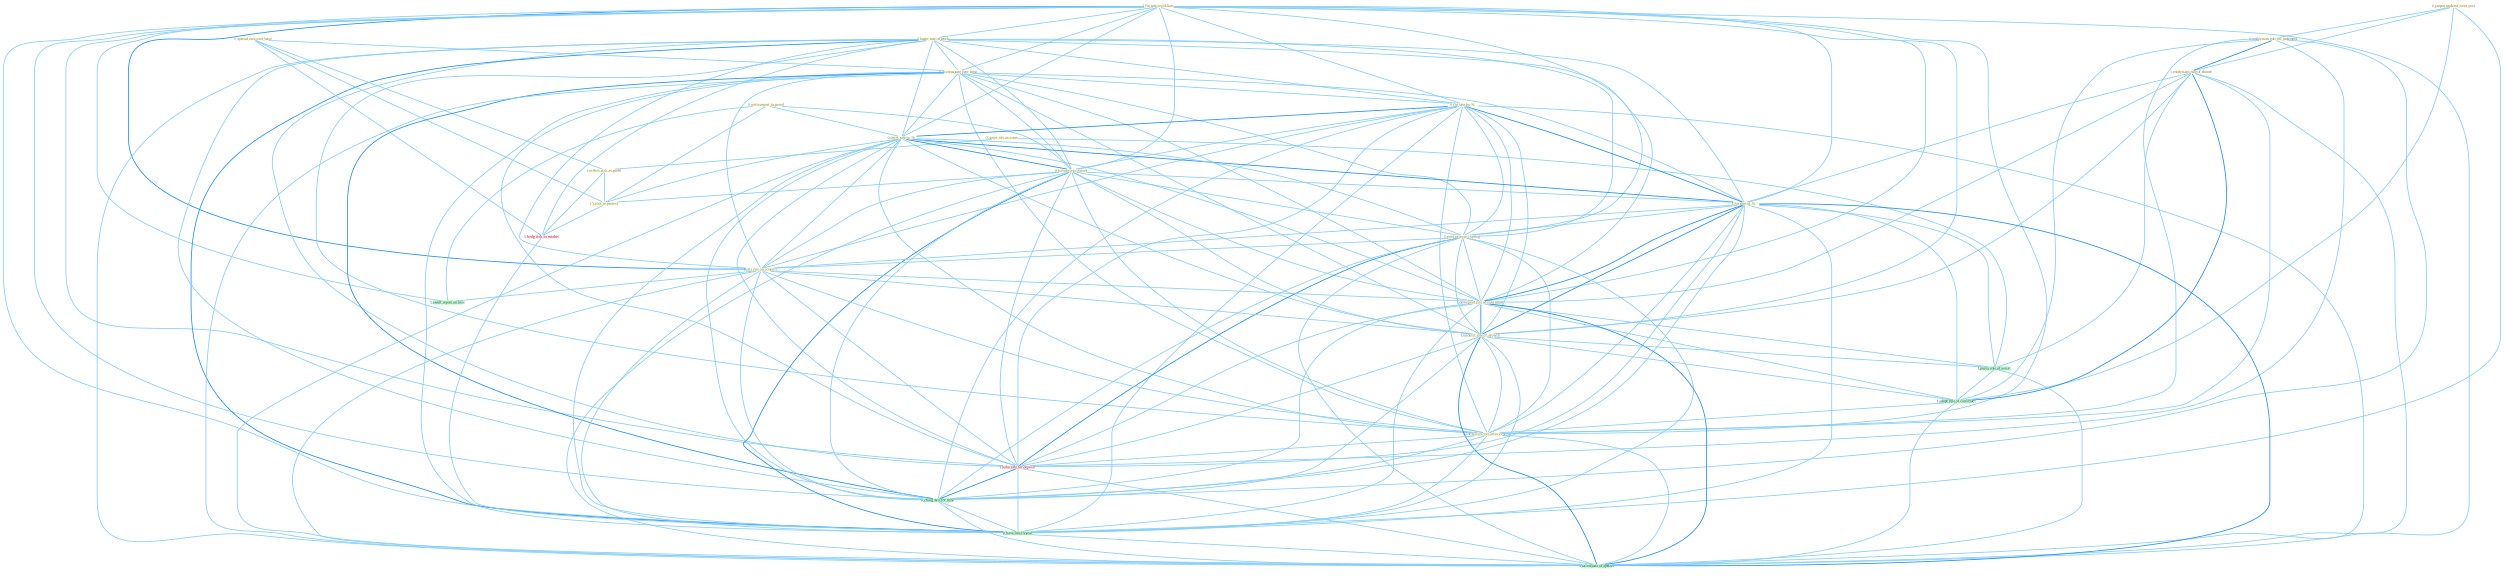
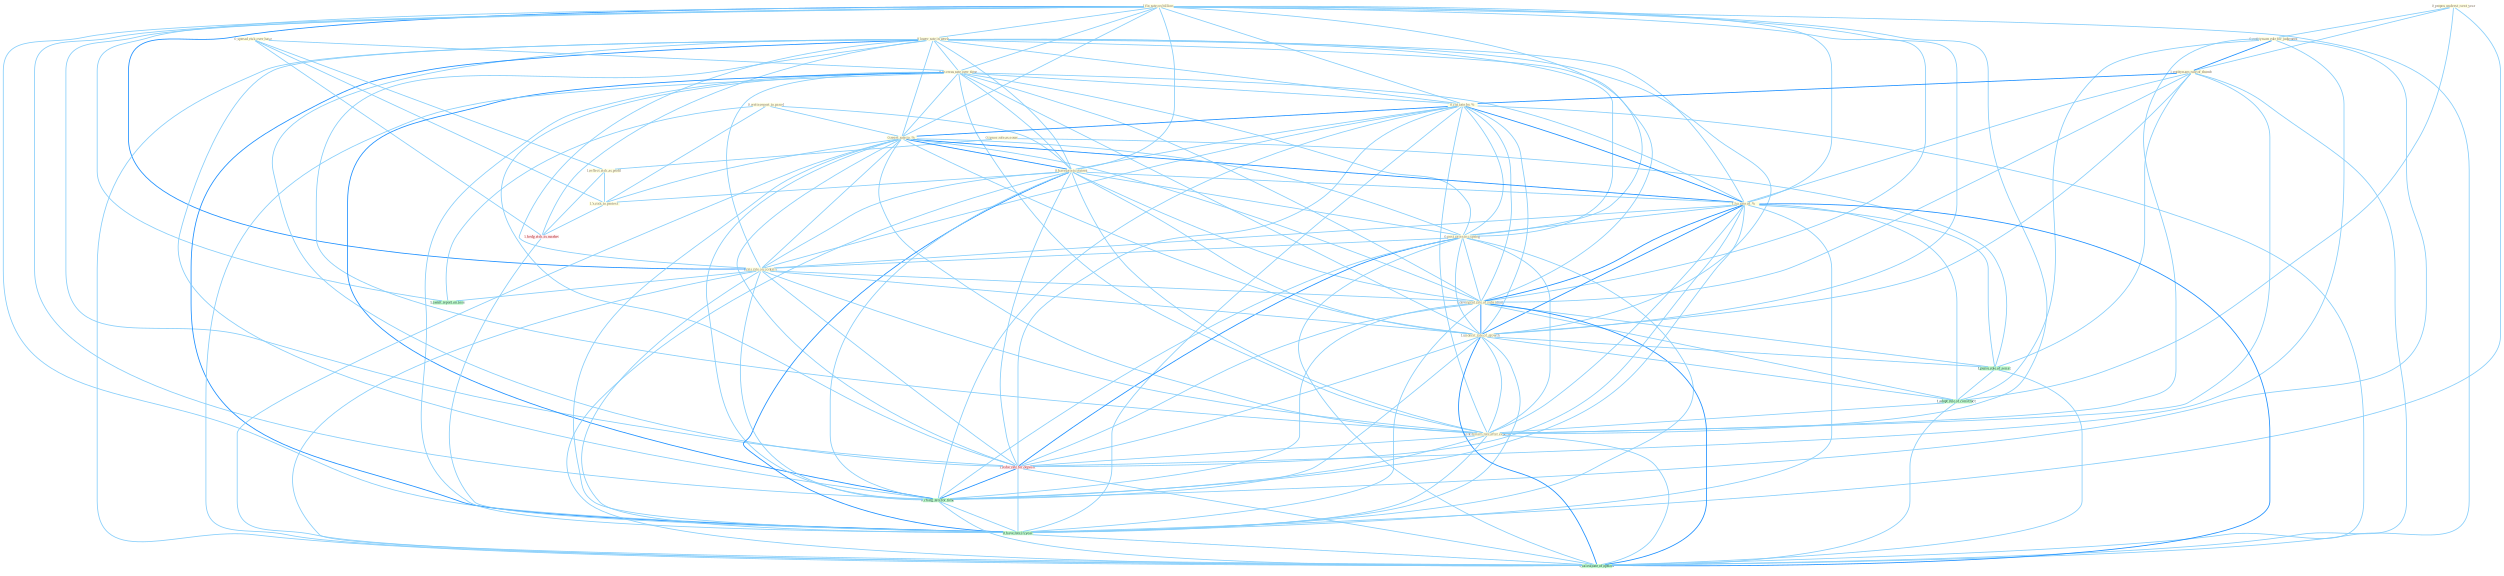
none -> (1602, 75)
(2186, 301) -> (1845, 88)
